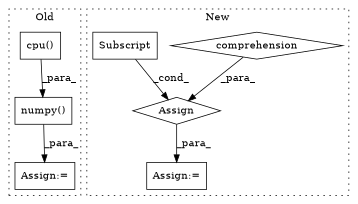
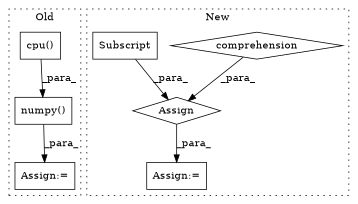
(171, 78) -> (171, 78)
